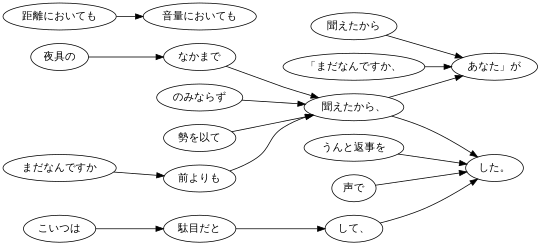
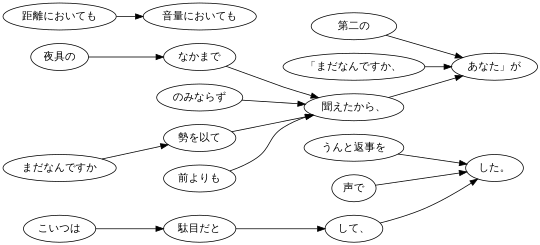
(354, 26) -> (354, 26)
(433, 131) -> none
(135, 174) -> (131, 153)
